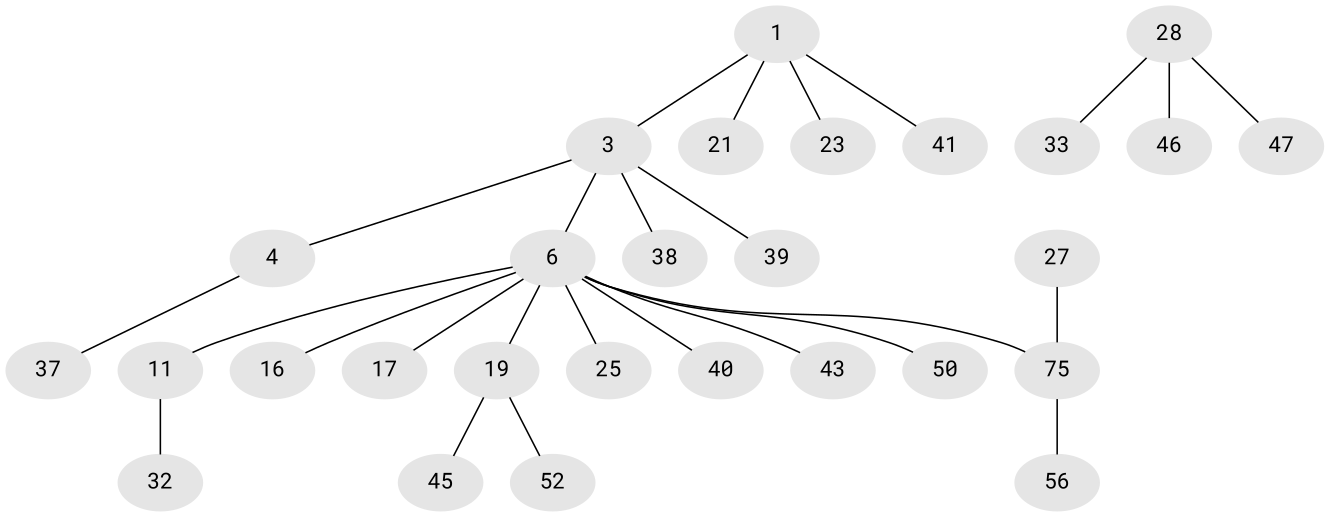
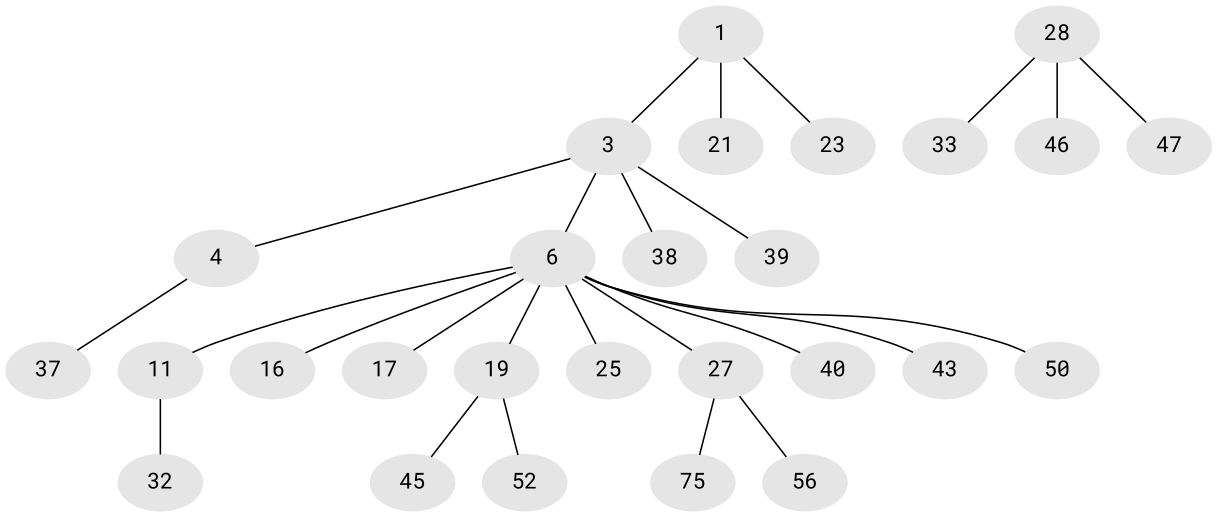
(945, 146) -> none
(827, 315) -> (637, 315)
(1057, 427) -> (763, 427)
